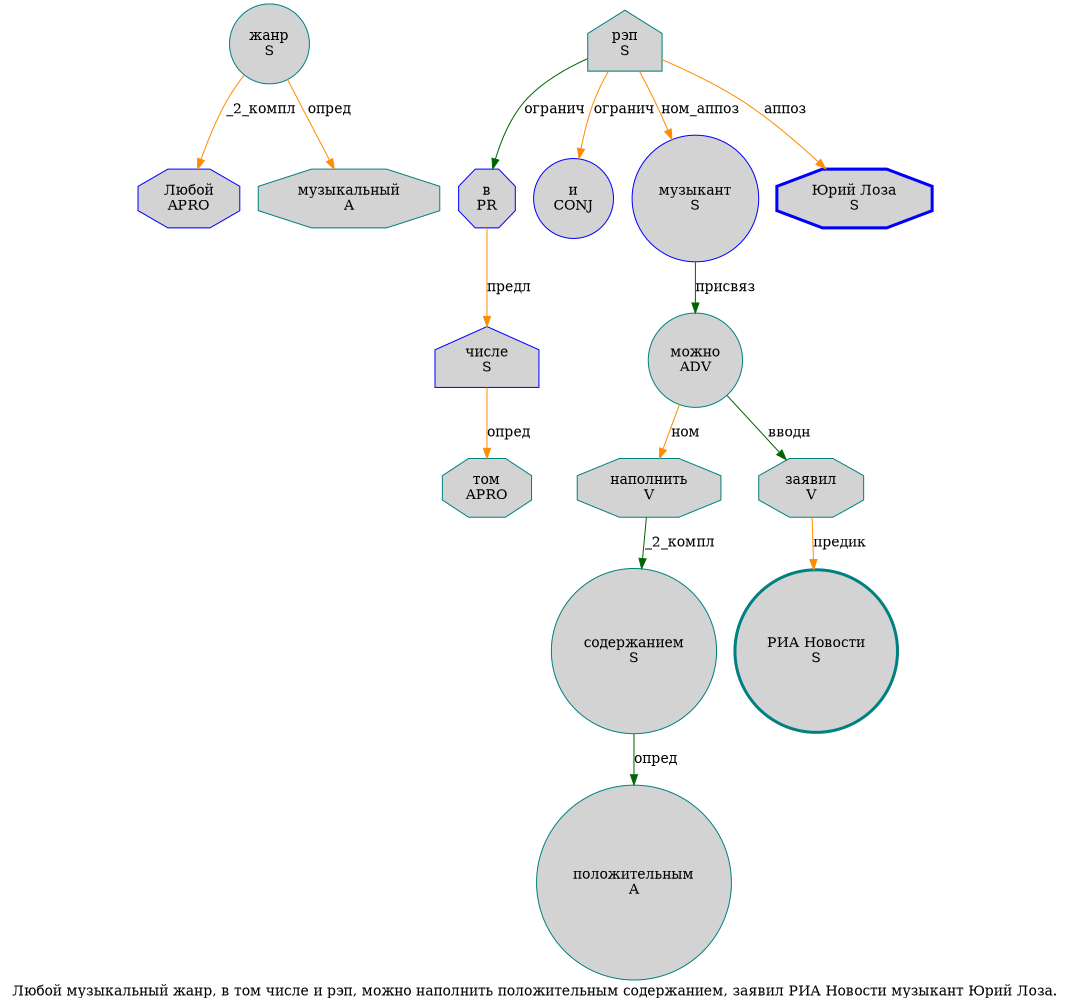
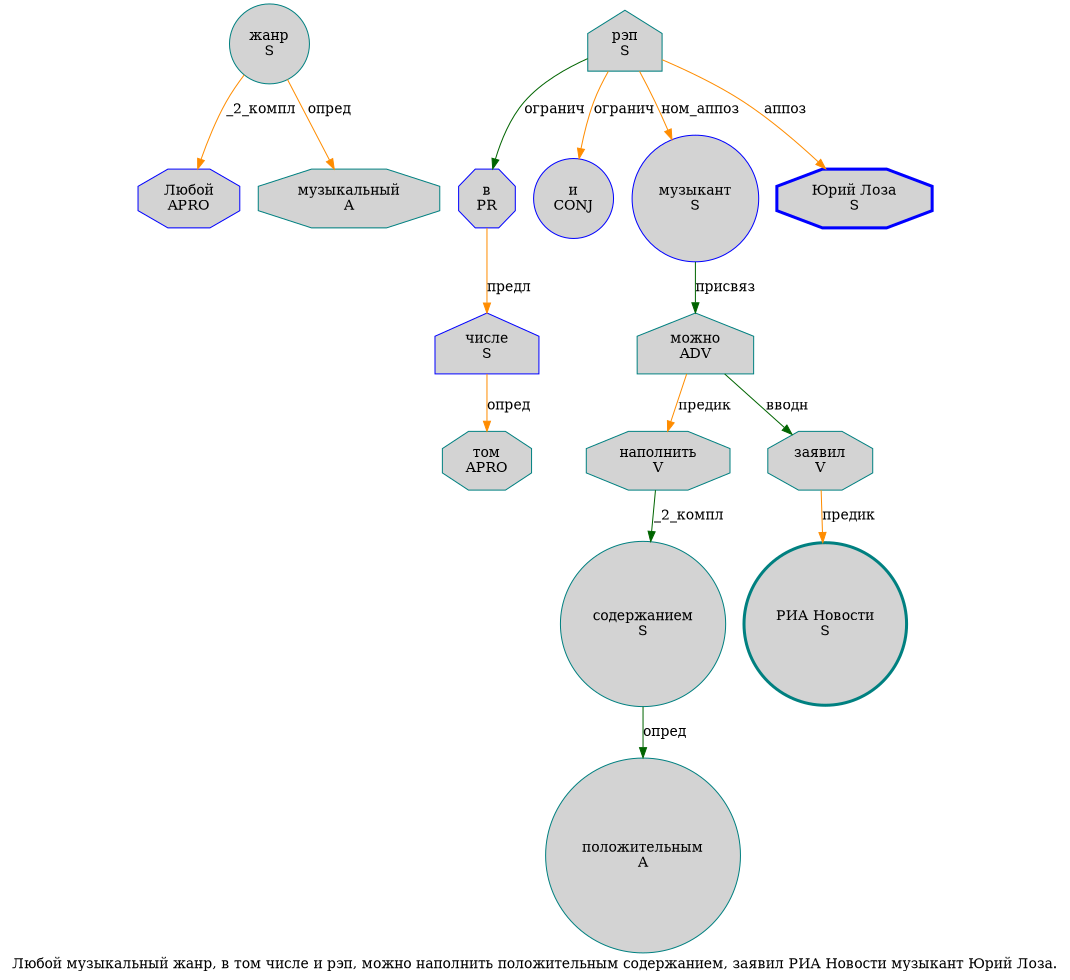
(695, 360) -> (695, 347)
(686, 433) -> (705, 406)
